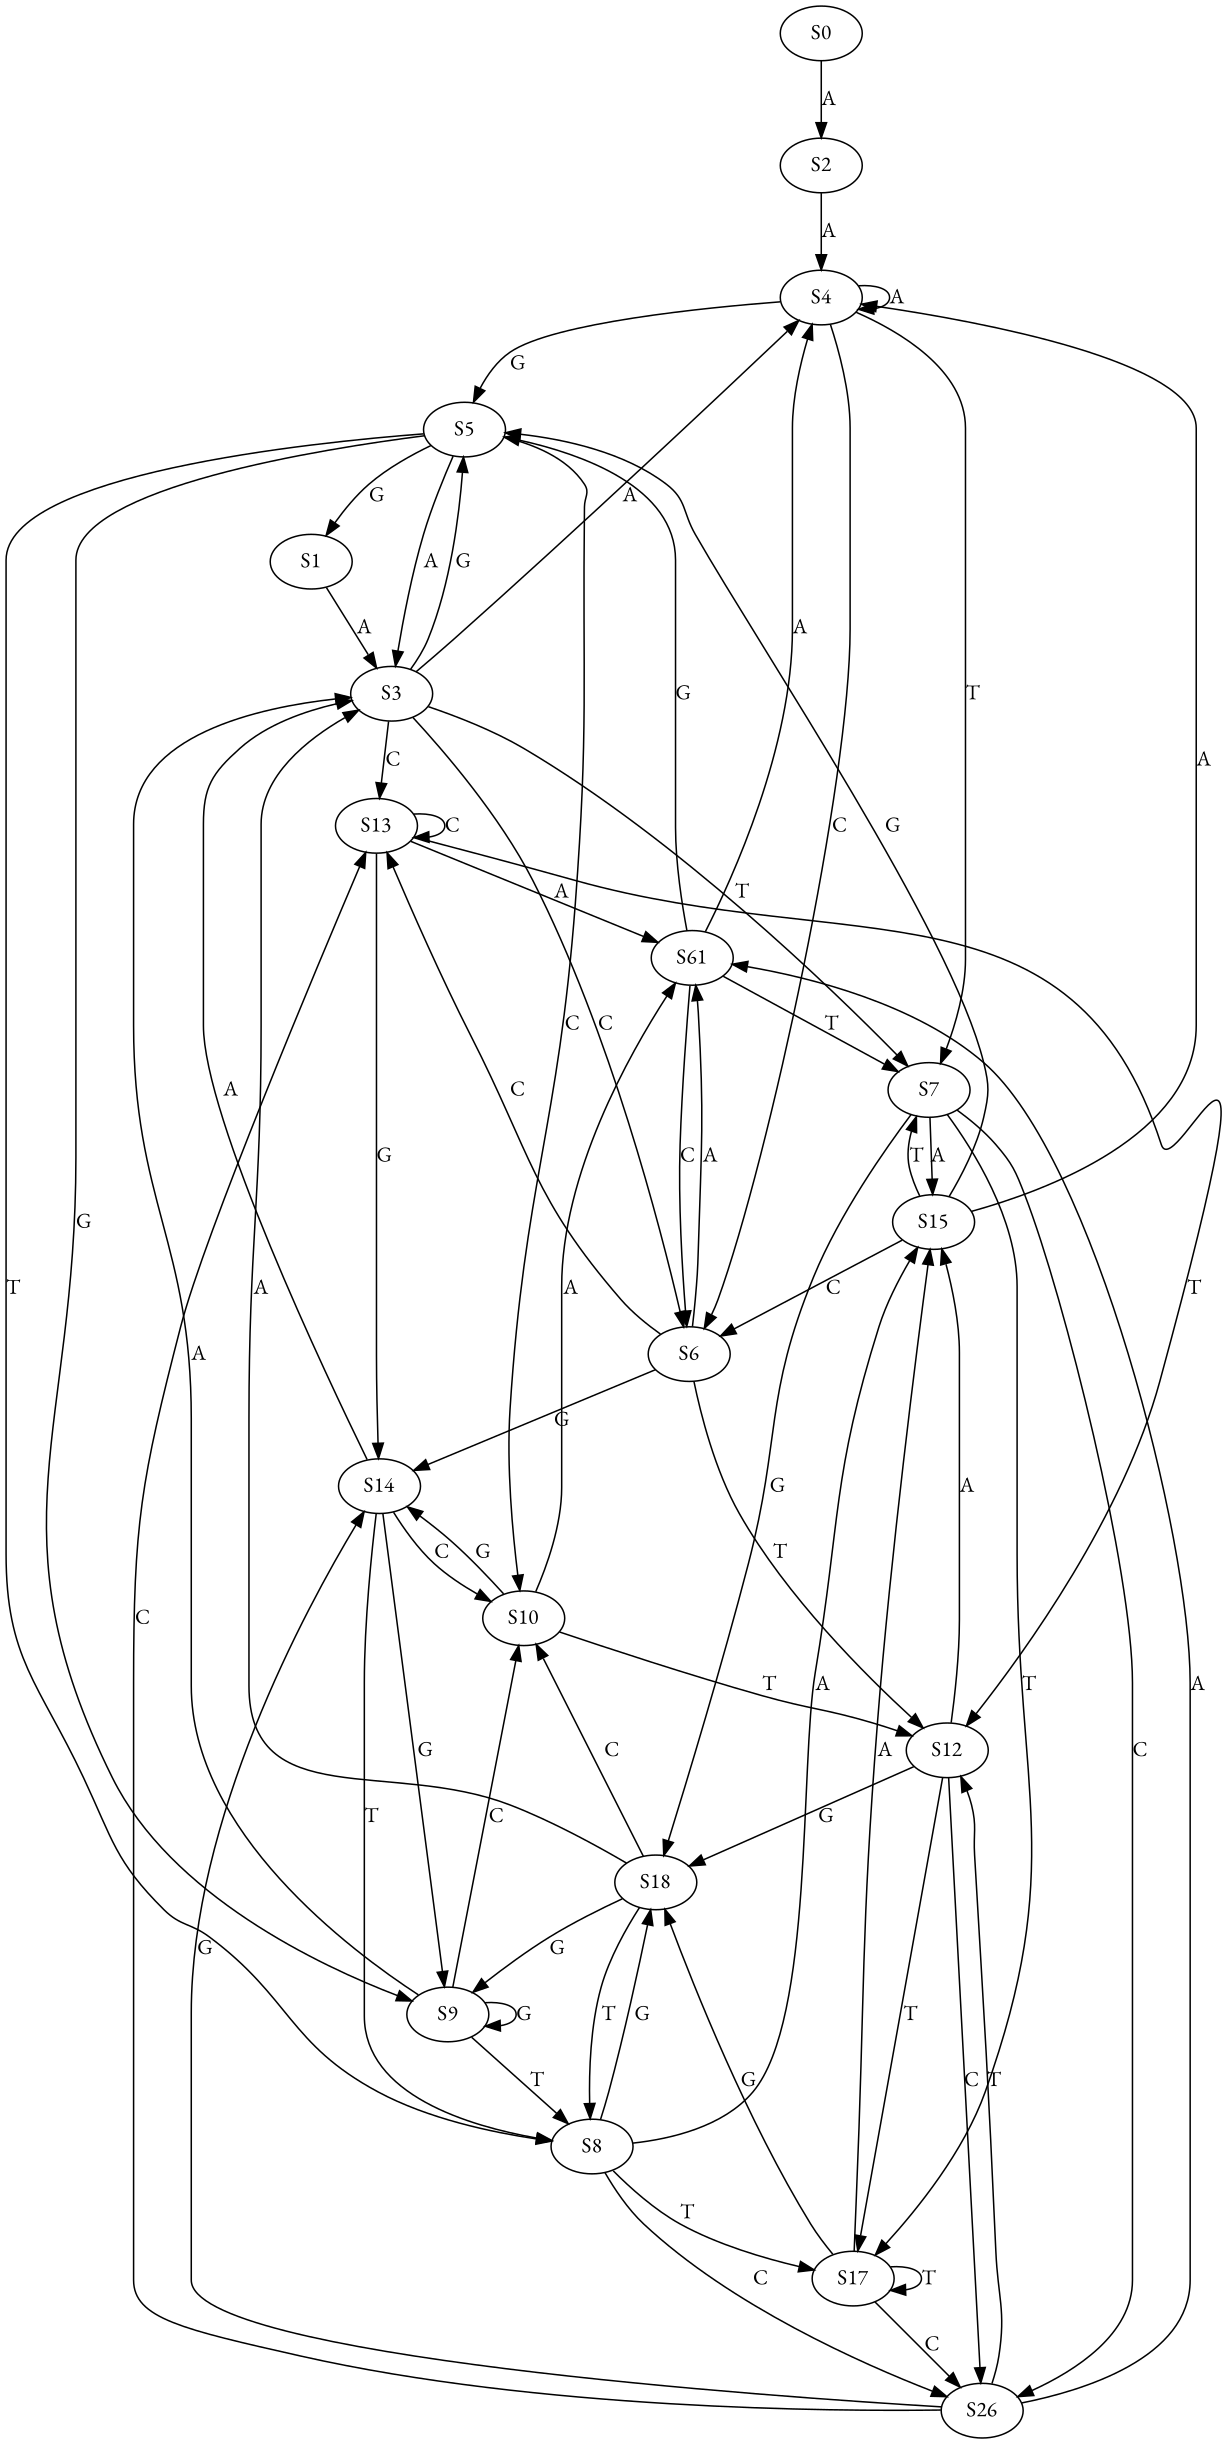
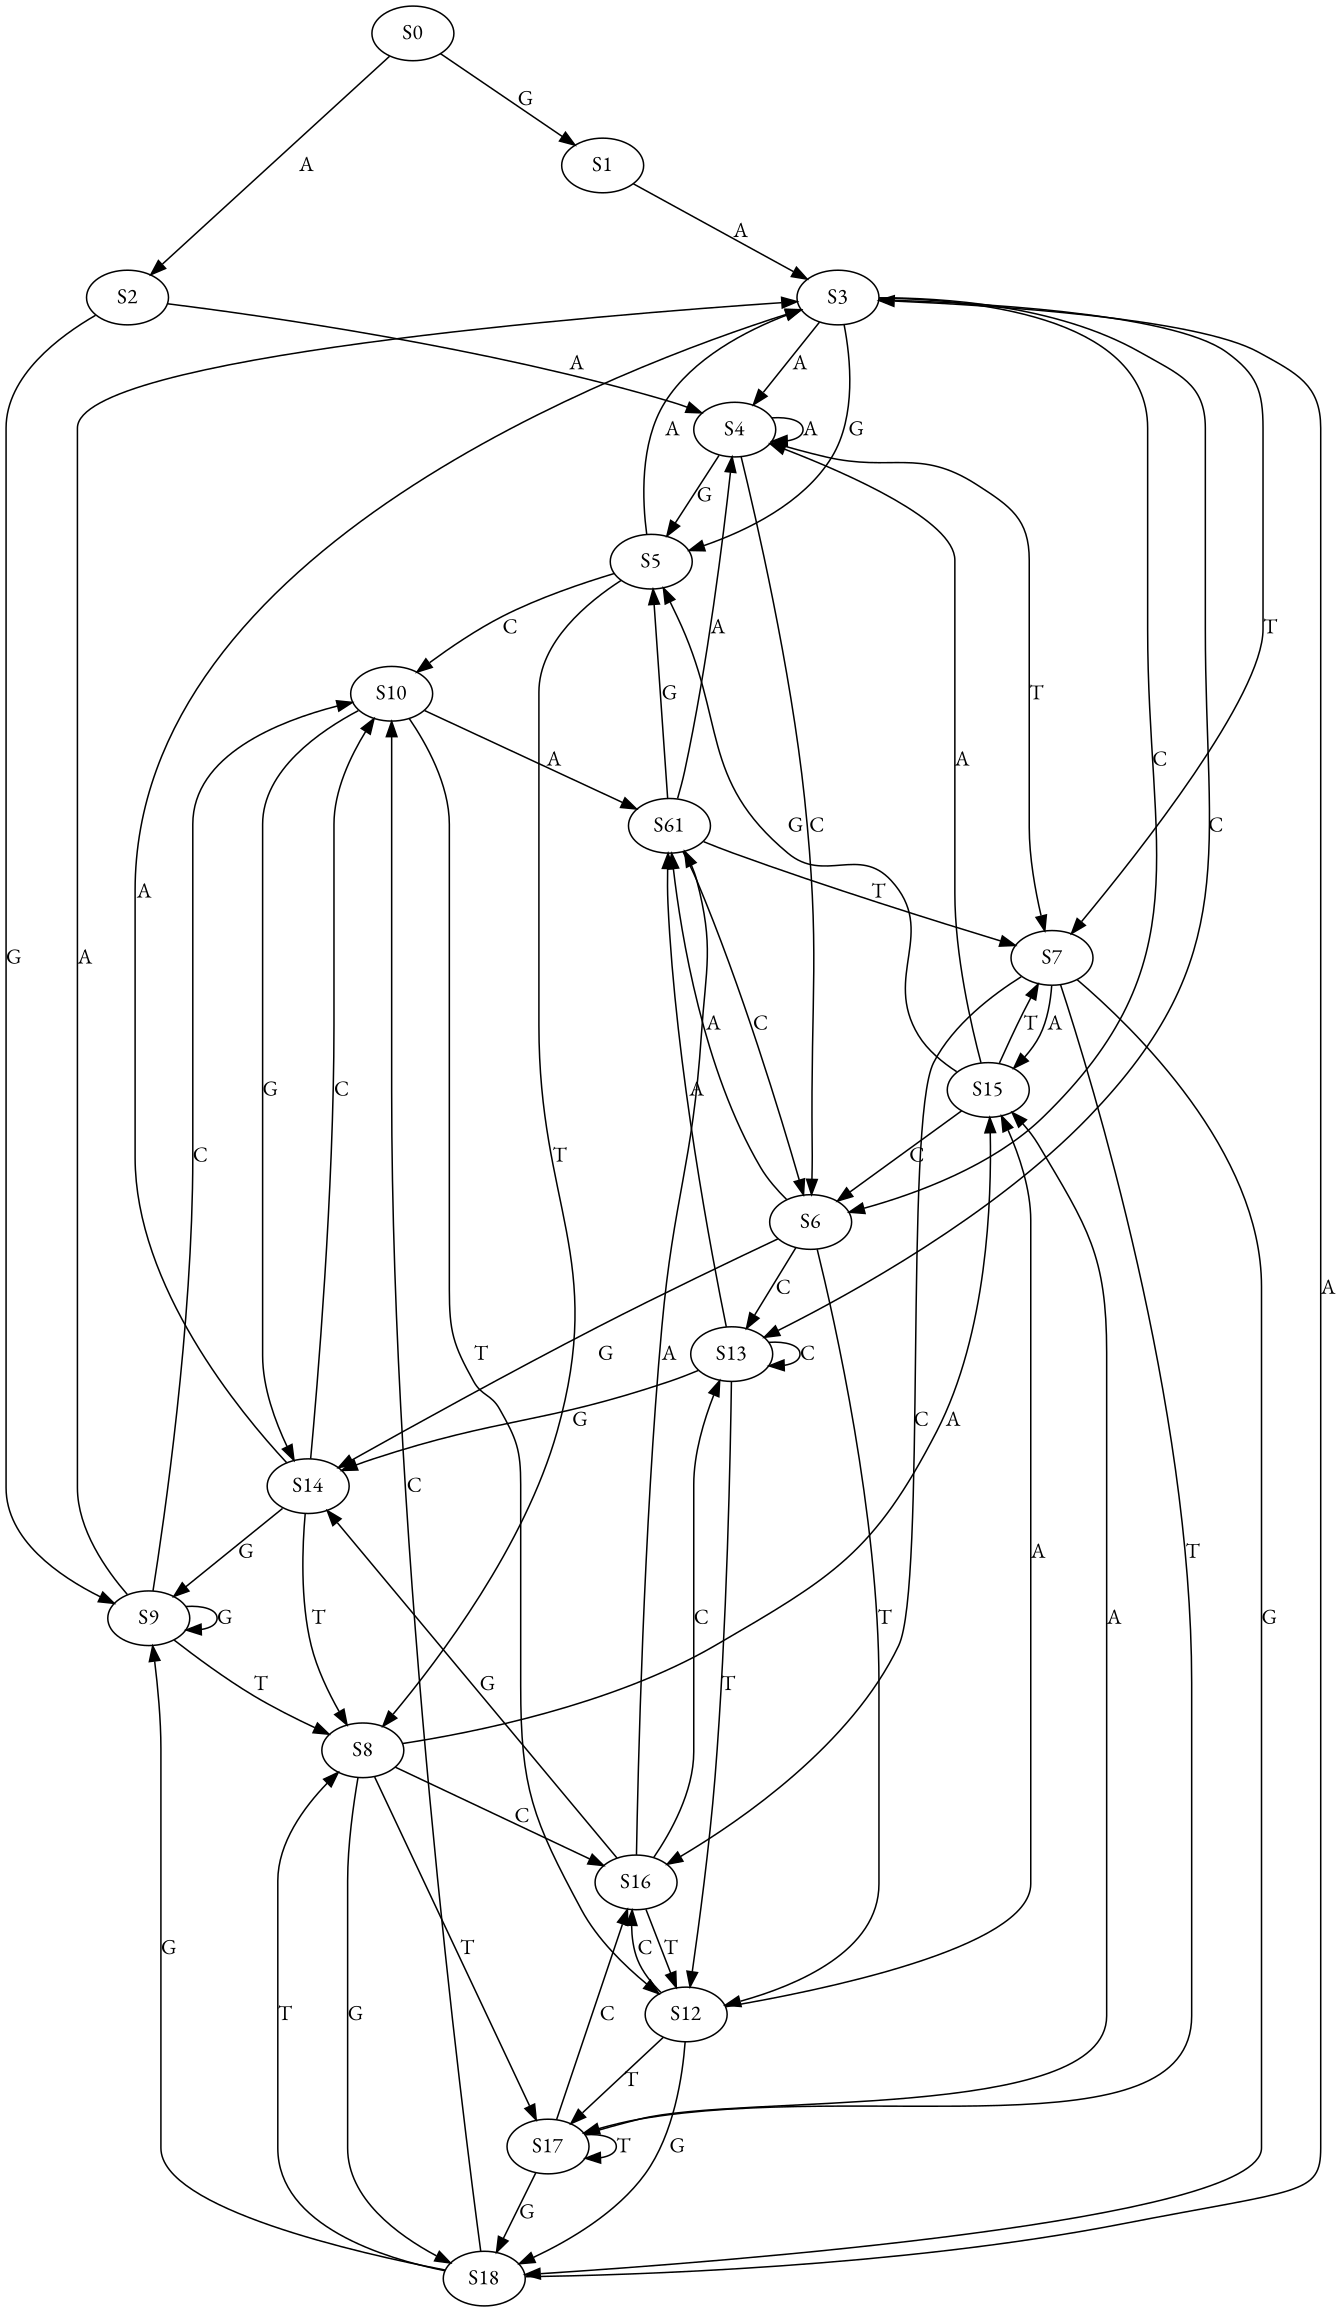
(377, 477) -> (501, 95)
(76, 1166) -> (6, 958)
(982, 2411) -> (636, 1882)
